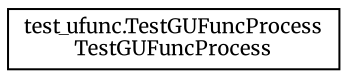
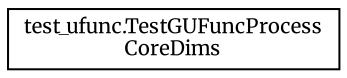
(174, 39) -> (174, 39)
